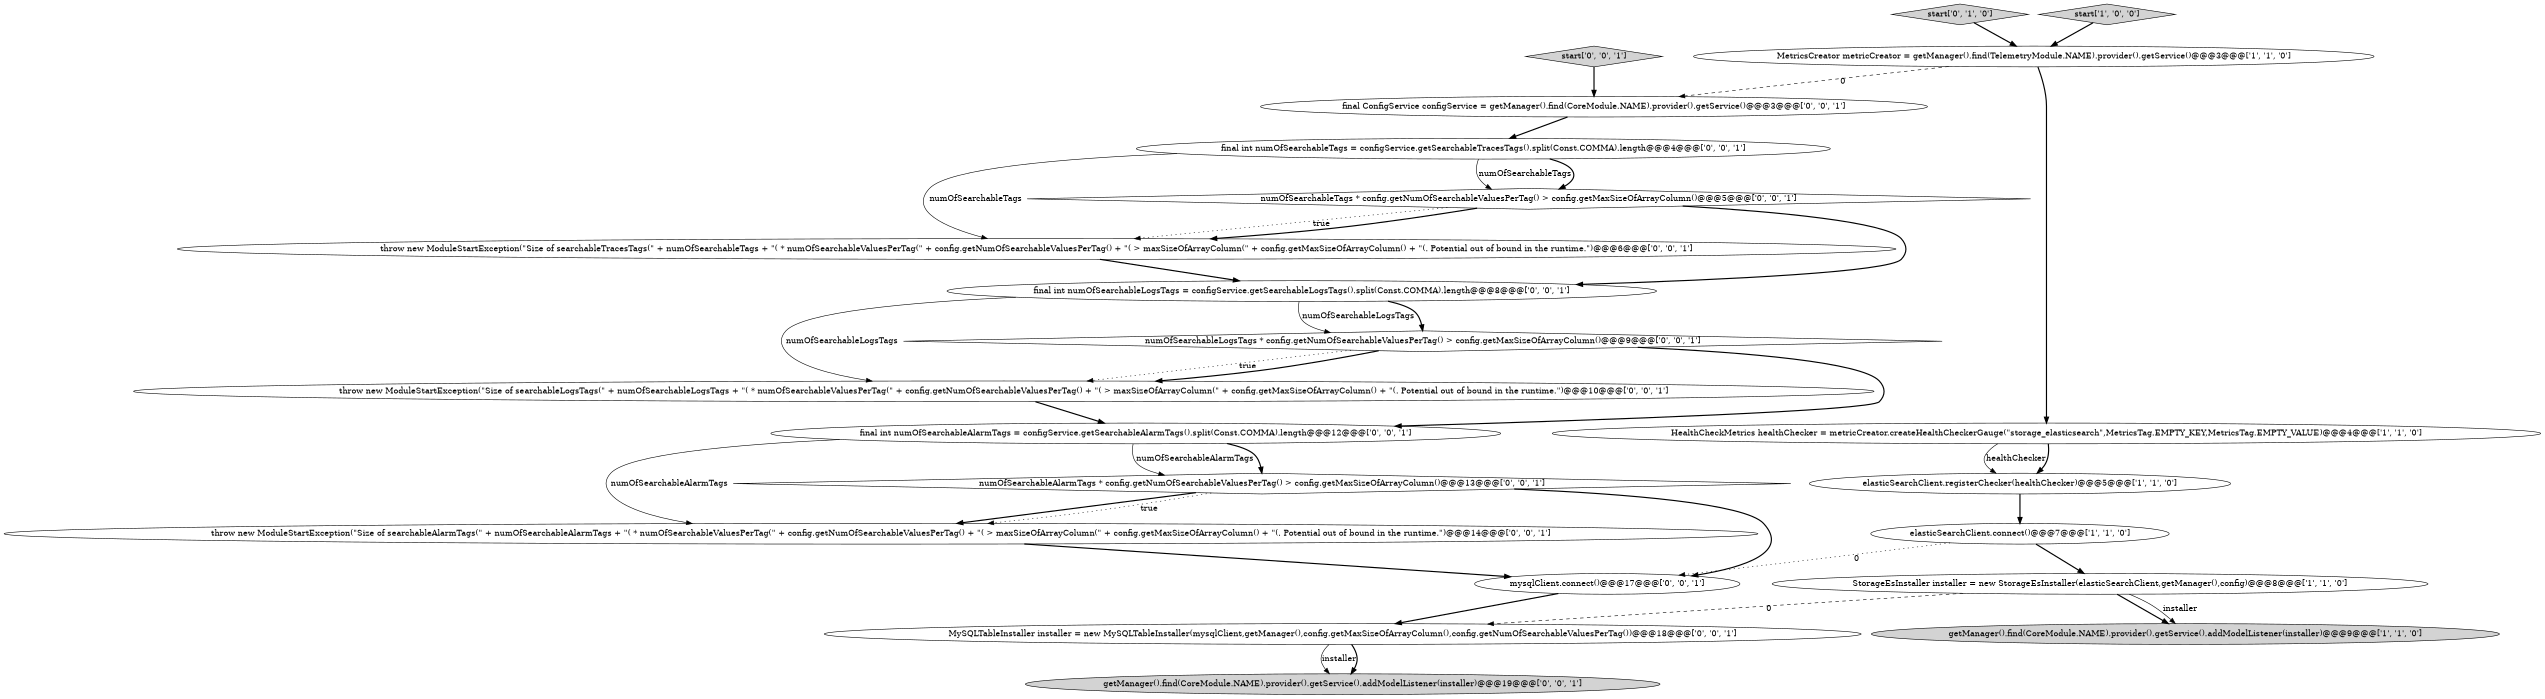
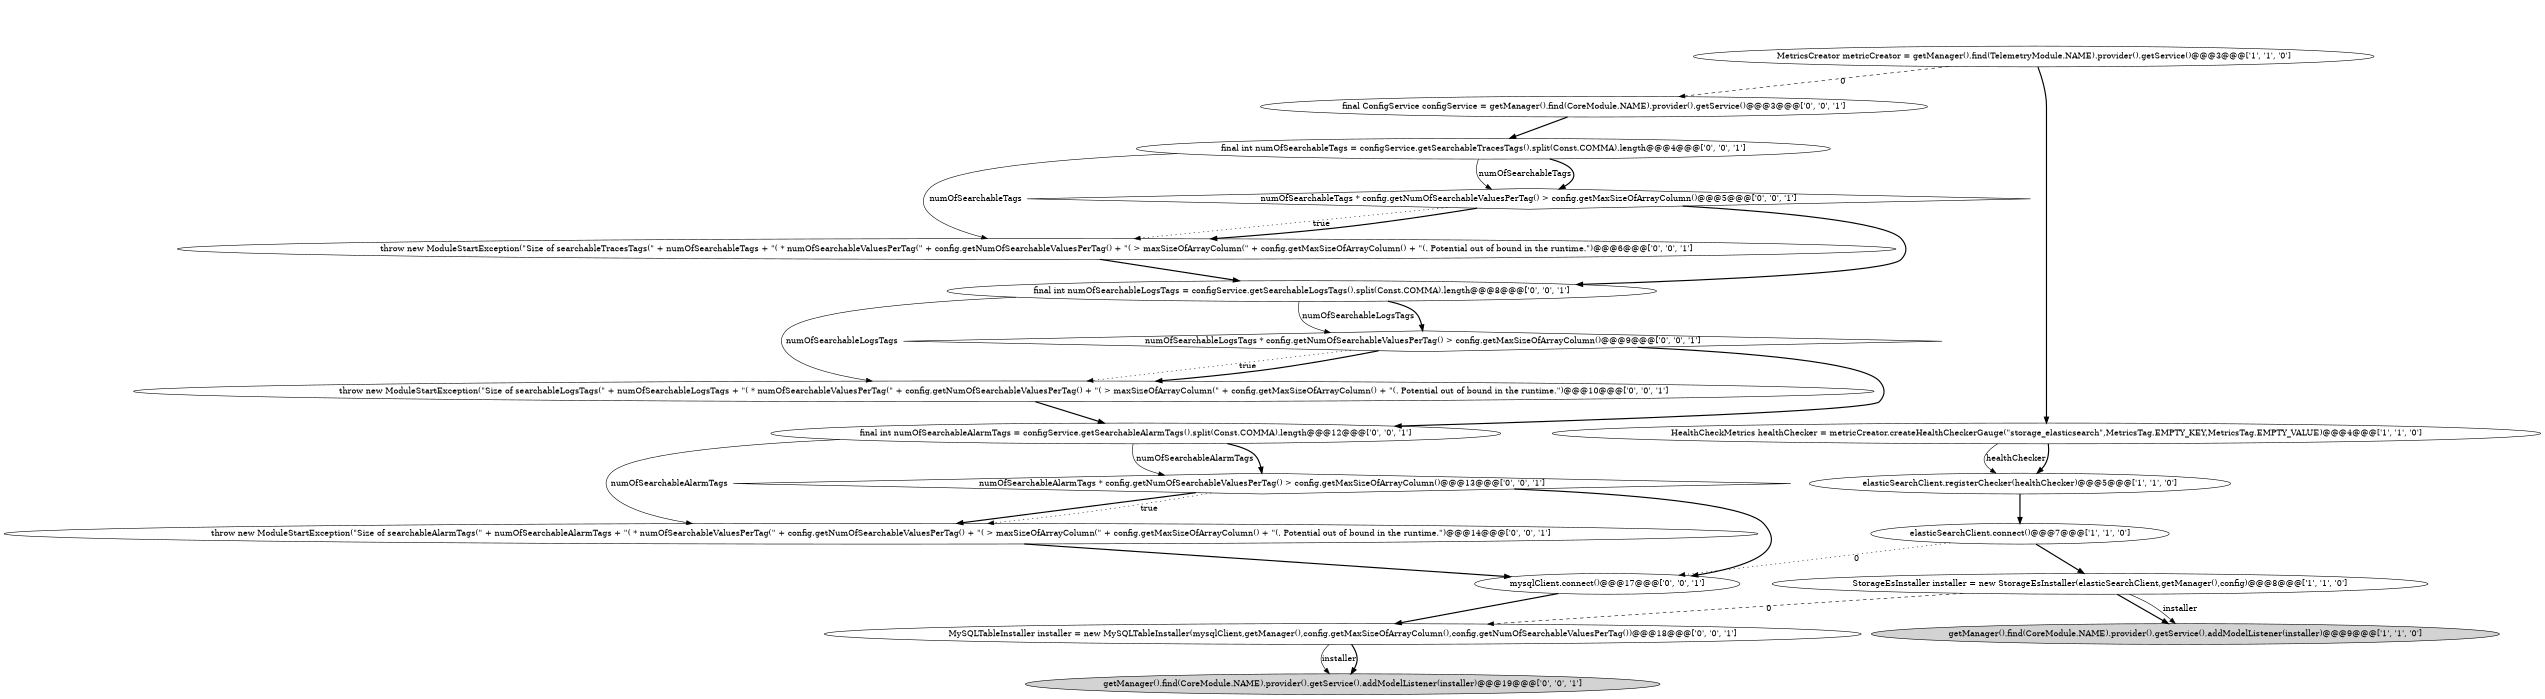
(1960, 14) -> none
(2107, 14) -> none
(1594, 56) -> none
